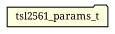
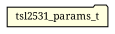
(58, 17) -> (58, 17)
